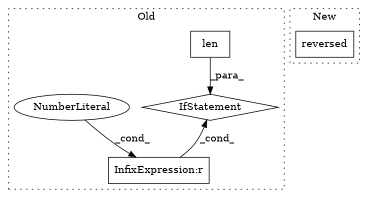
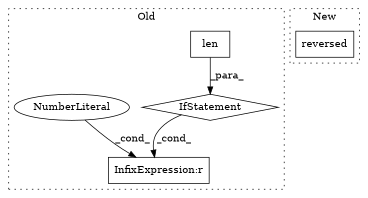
(195, 144) -> (161, 128)
